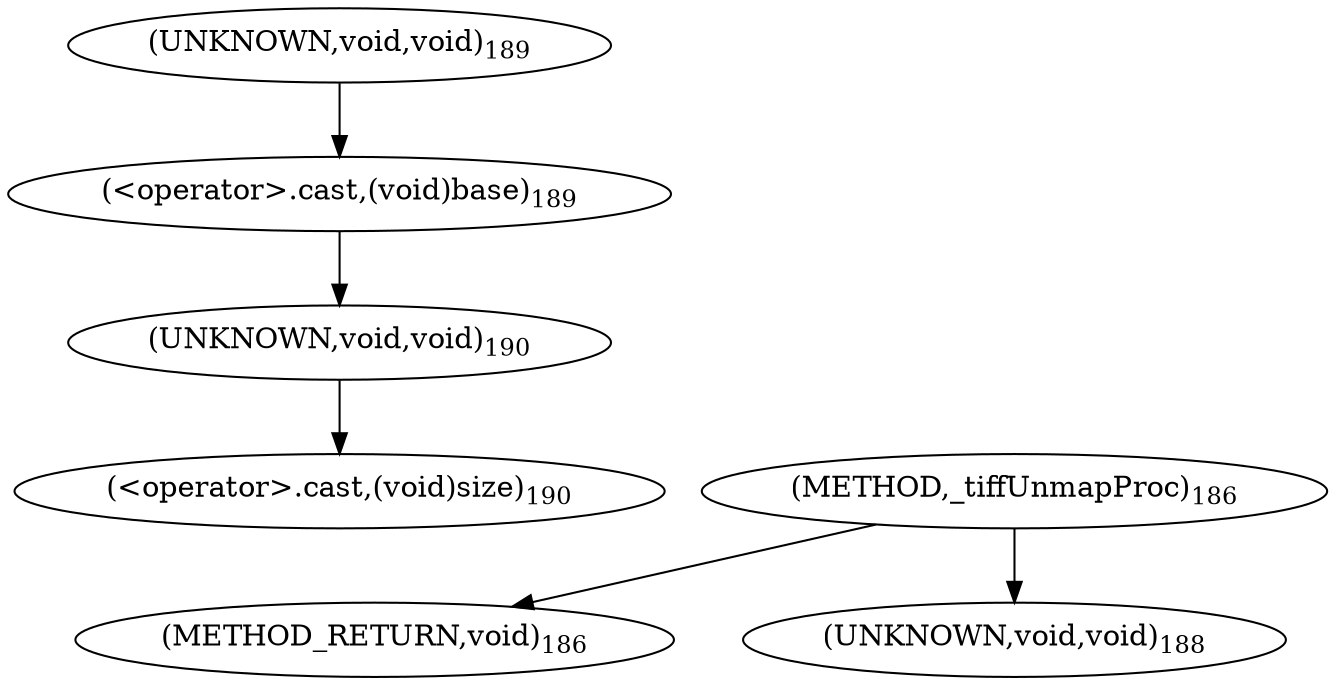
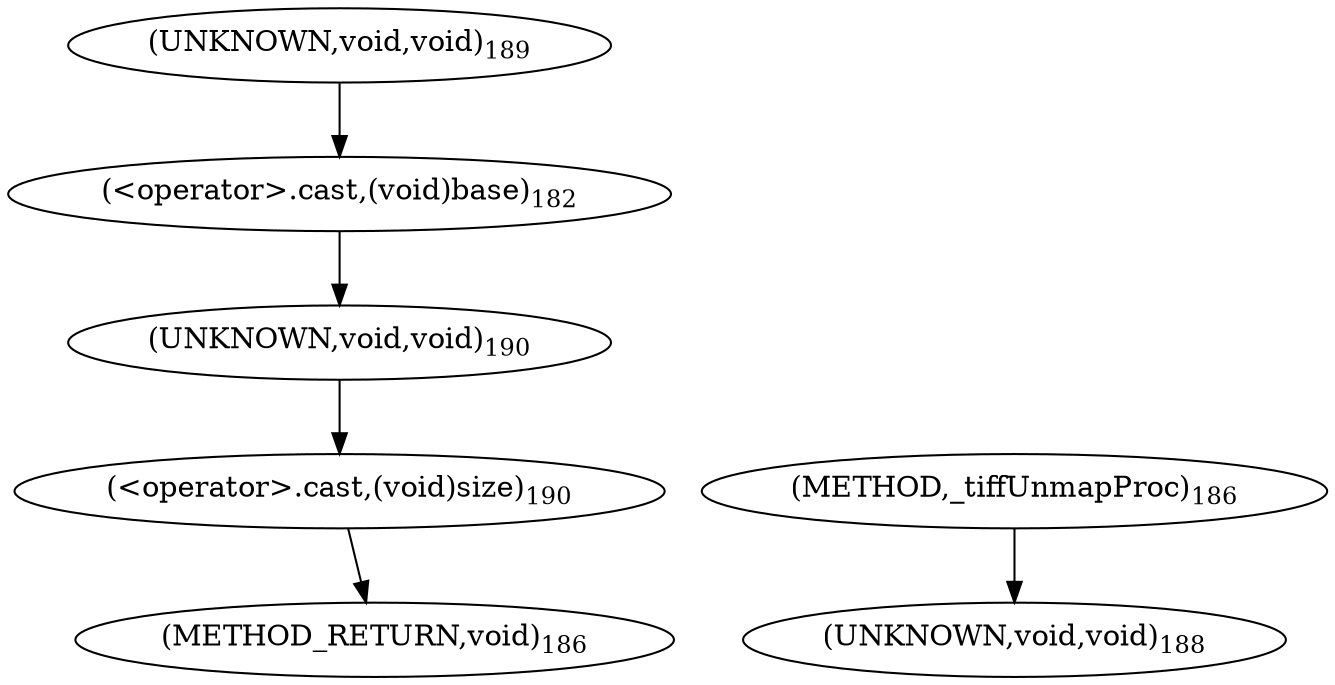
(554, 191) -> (554, 191)
(704, 563) -> (355, 556)
